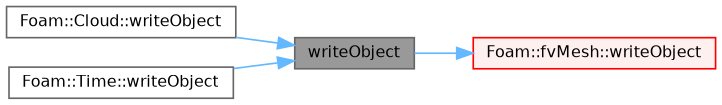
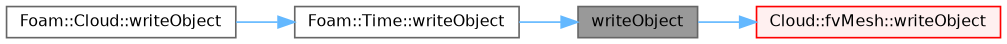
(257, 40) -> (257, 22)
(594, 53) -> (879, 22)
